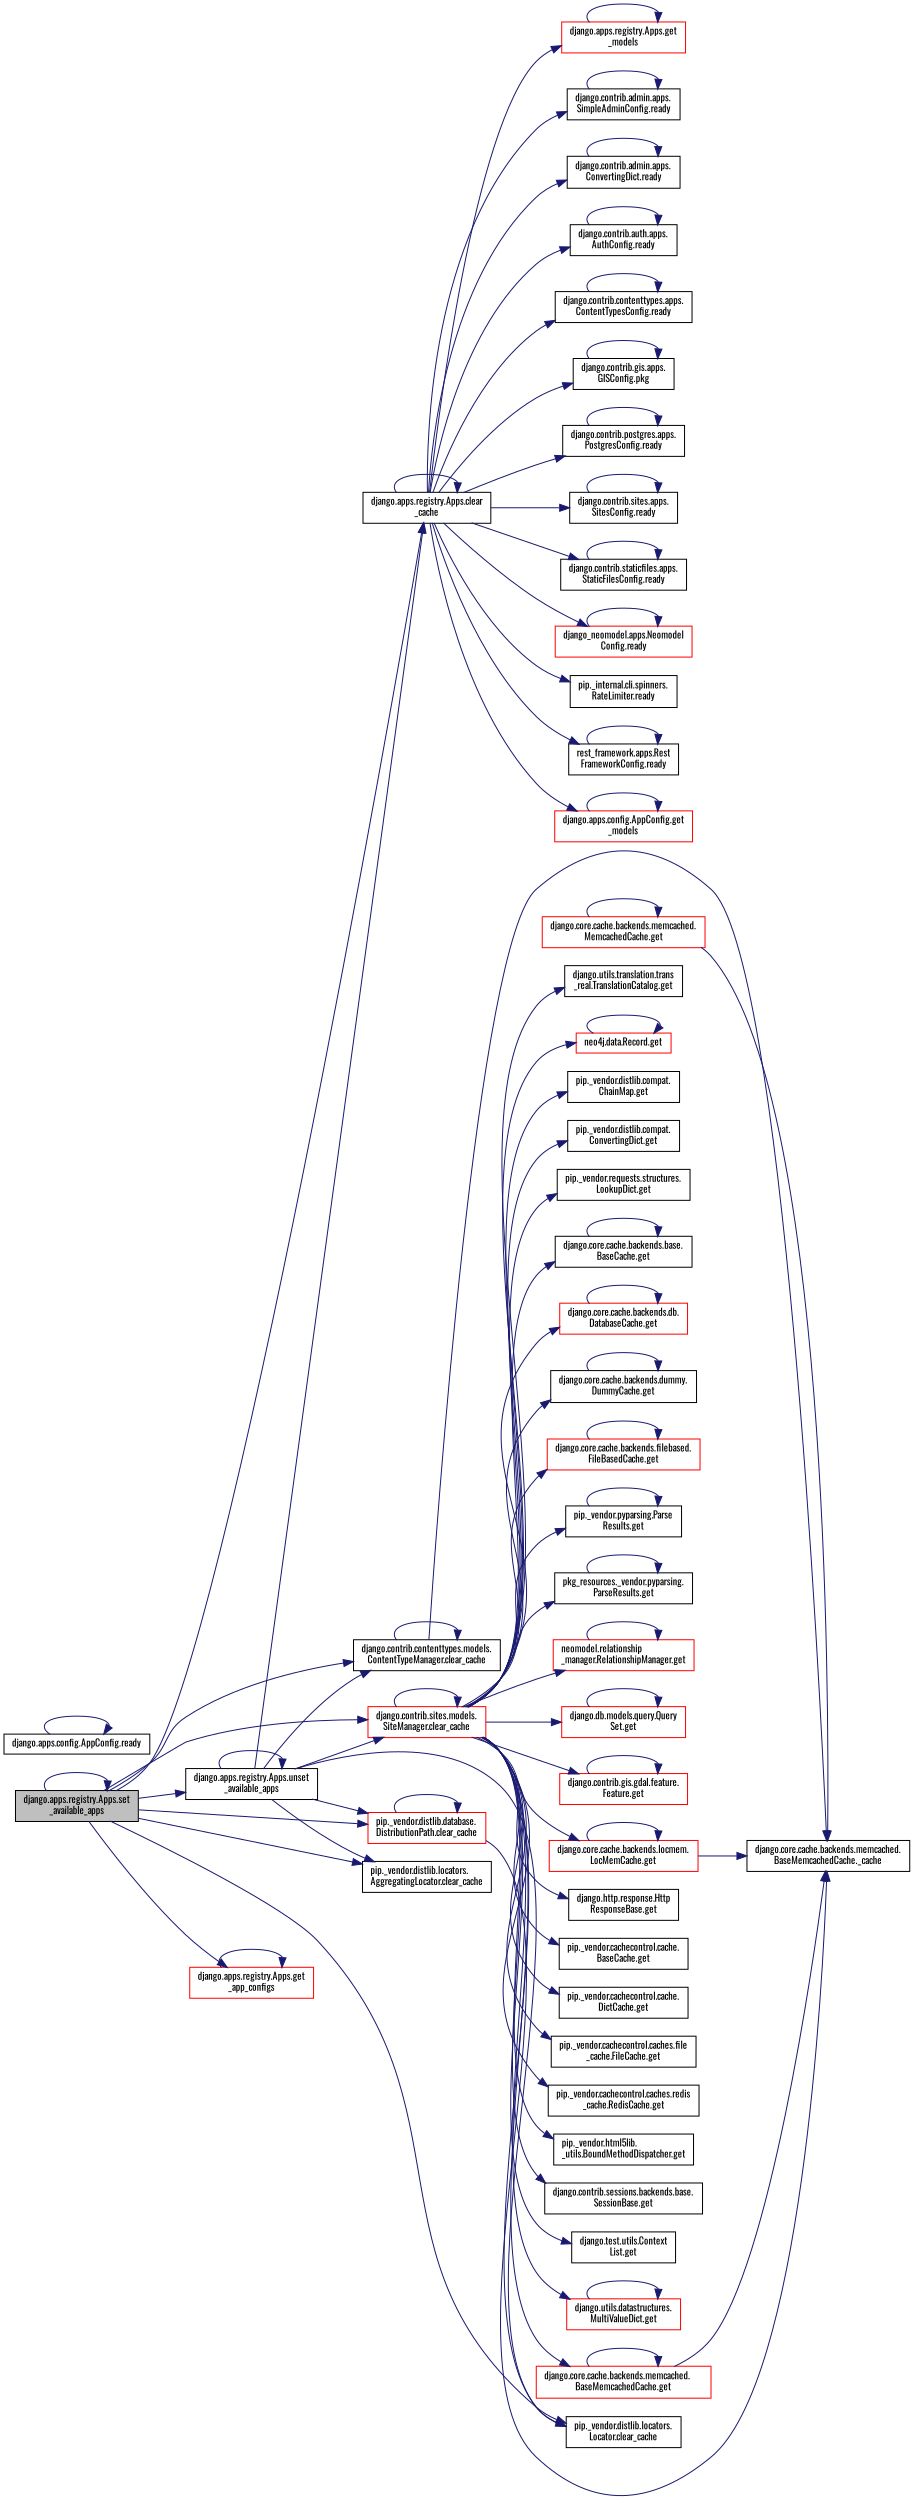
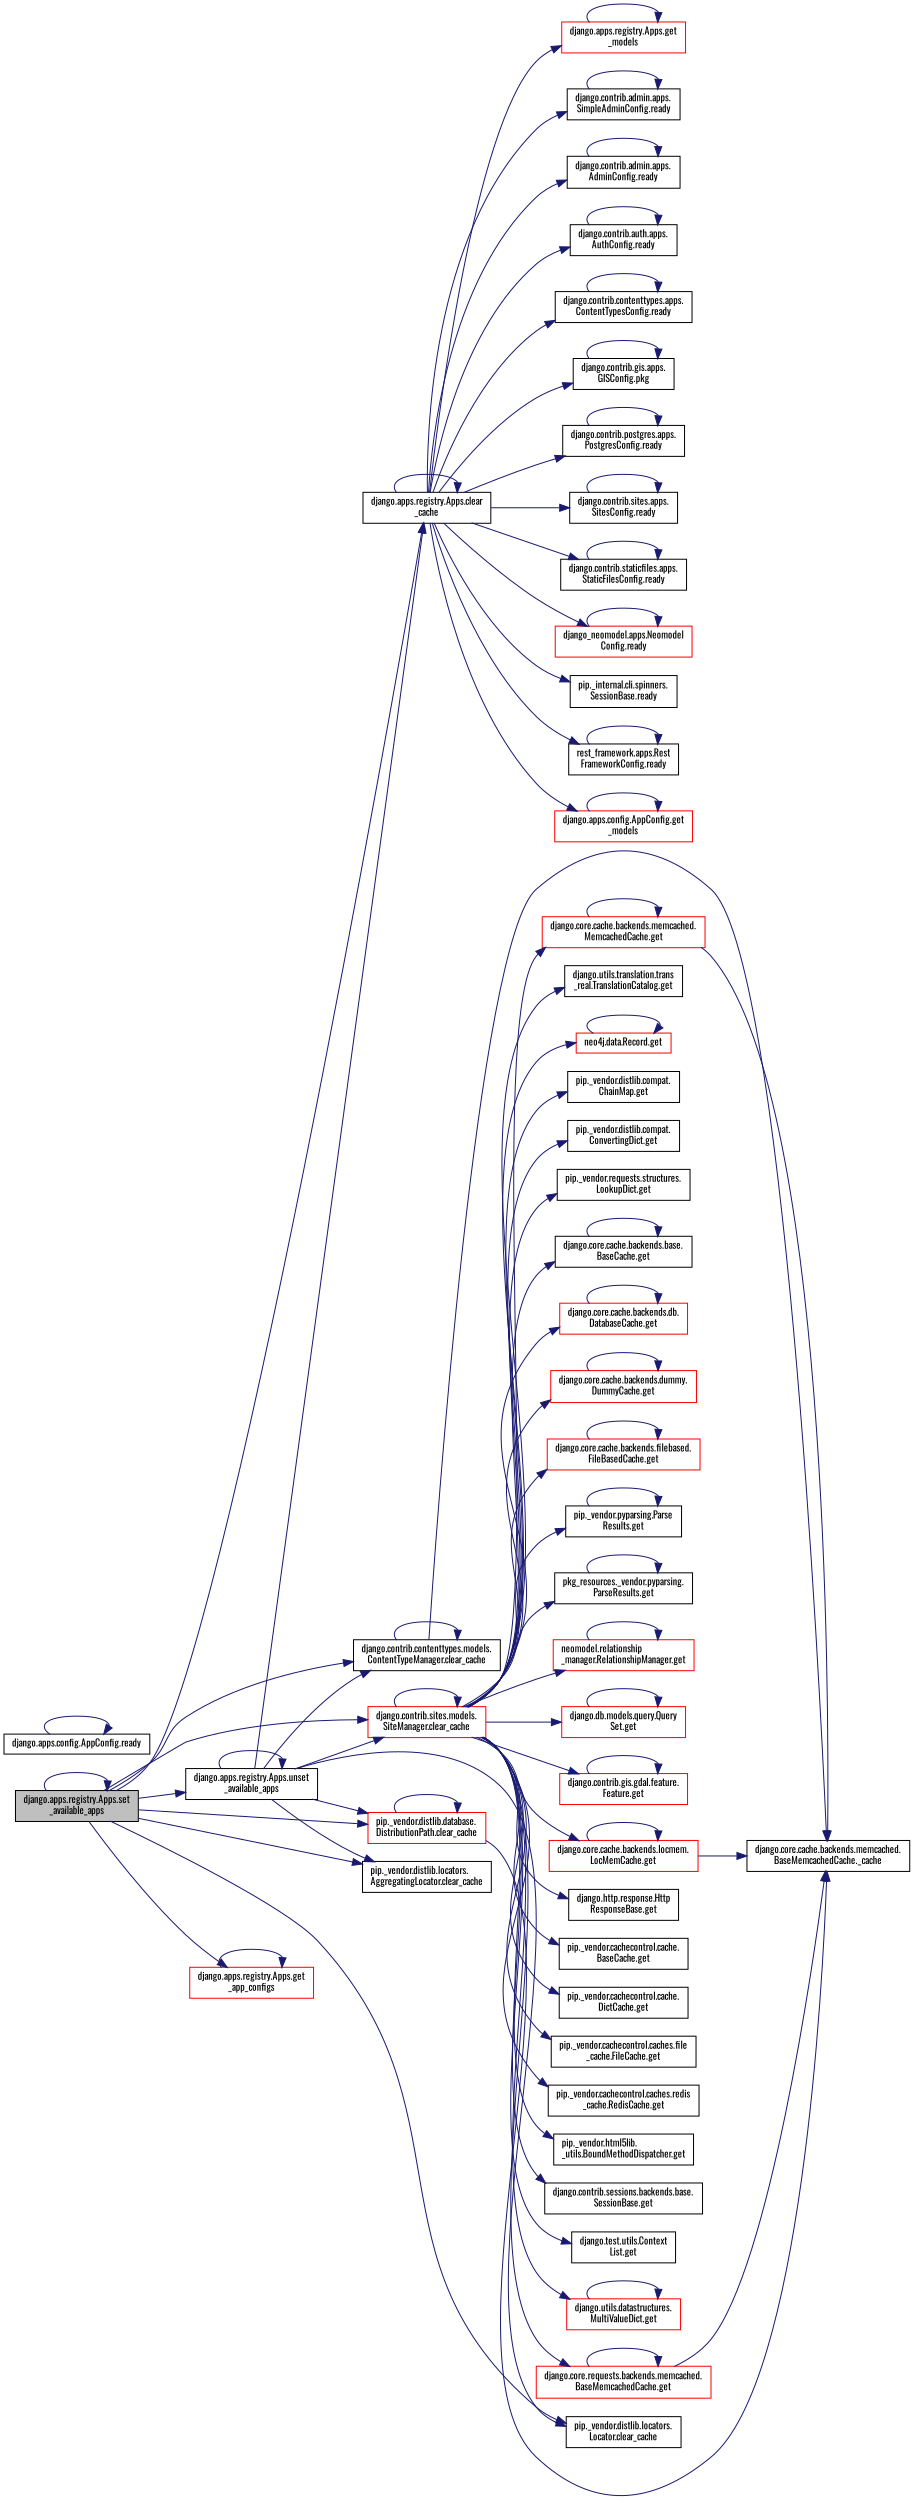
(624, 172) -> (624, 172)
(624, 692) -> (624, 692)
(624, 1387) -> (624, 1387)
(516, 2082) -> (514, 1144)
(624, 2382) -> (624, 2382)
